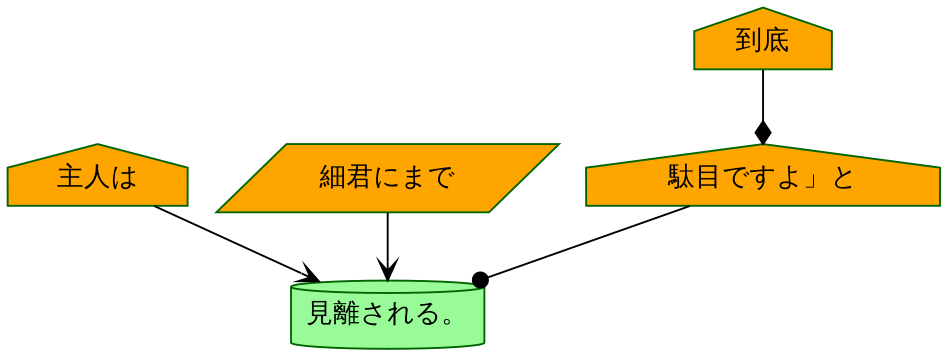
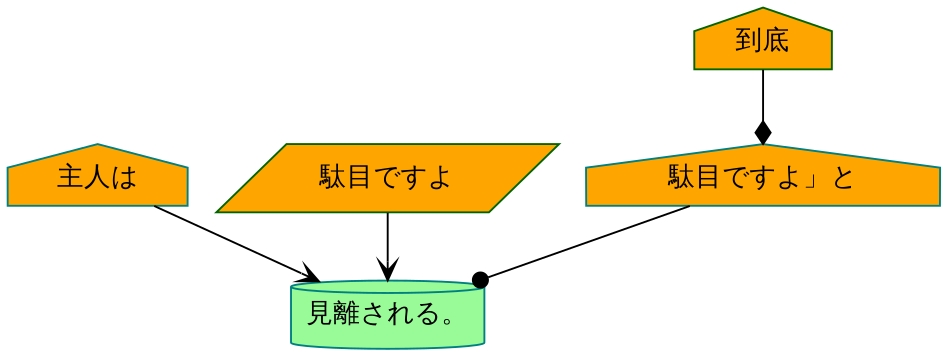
(98, 178) -> (98, 178)
(388, 178) -> (388, 178)
(763, 178) -> (763, 178)
(388, 315) -> (388, 315)
